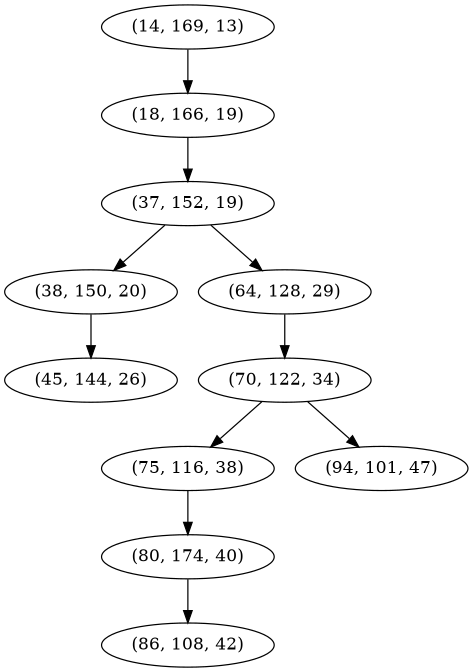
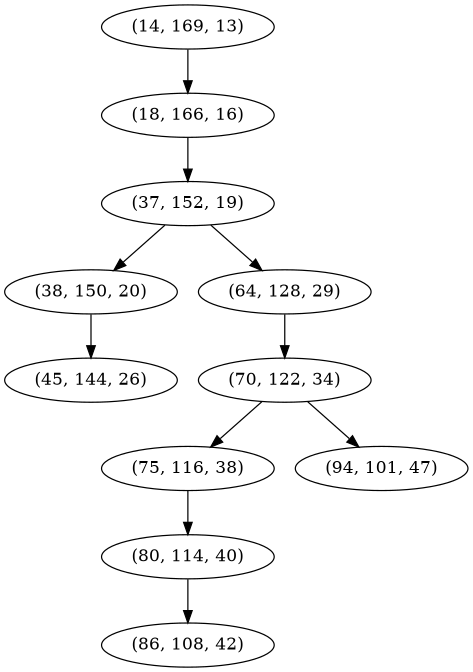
(188, 115) -> (188, 115)
(188, 557) -> (188, 557)
